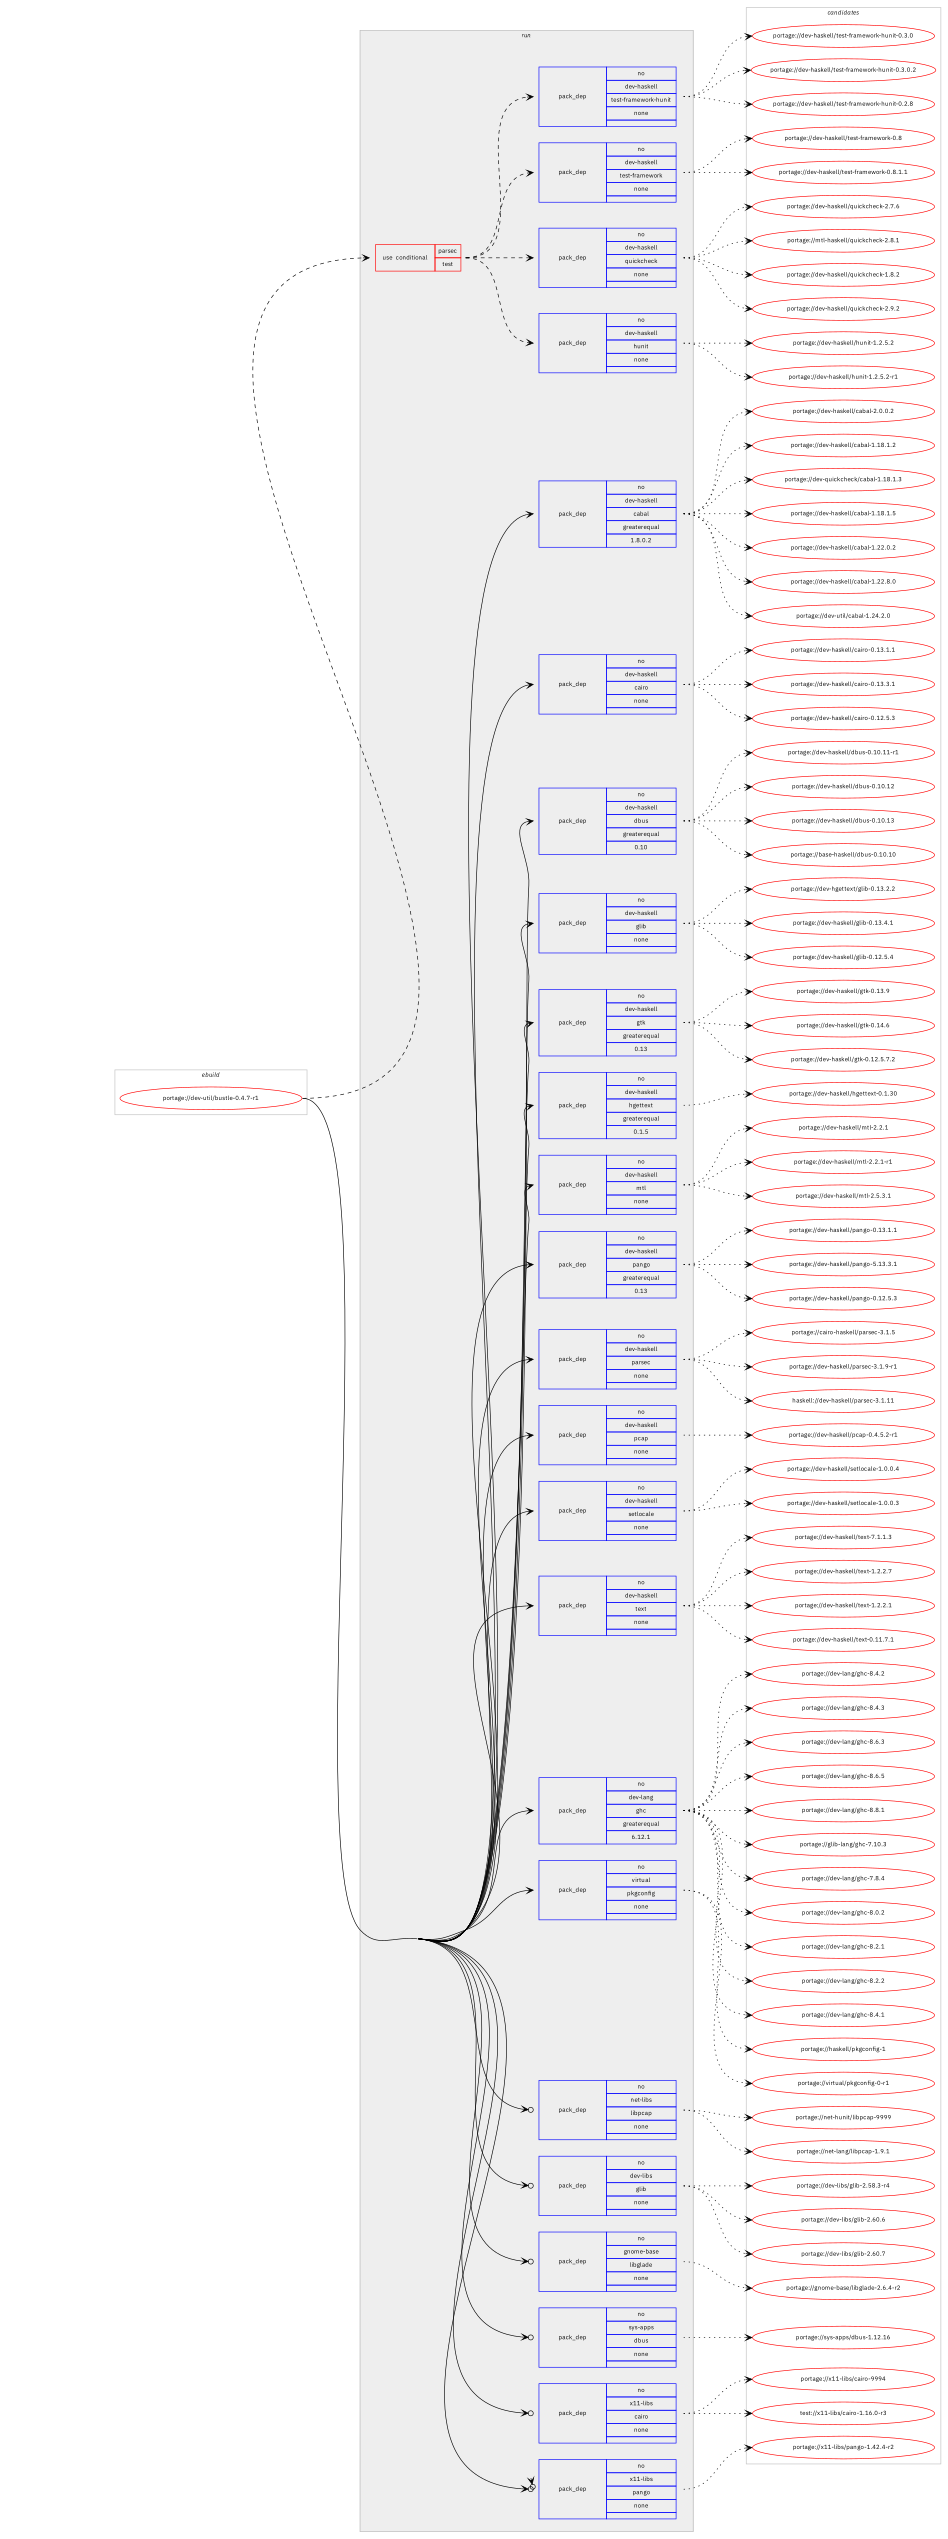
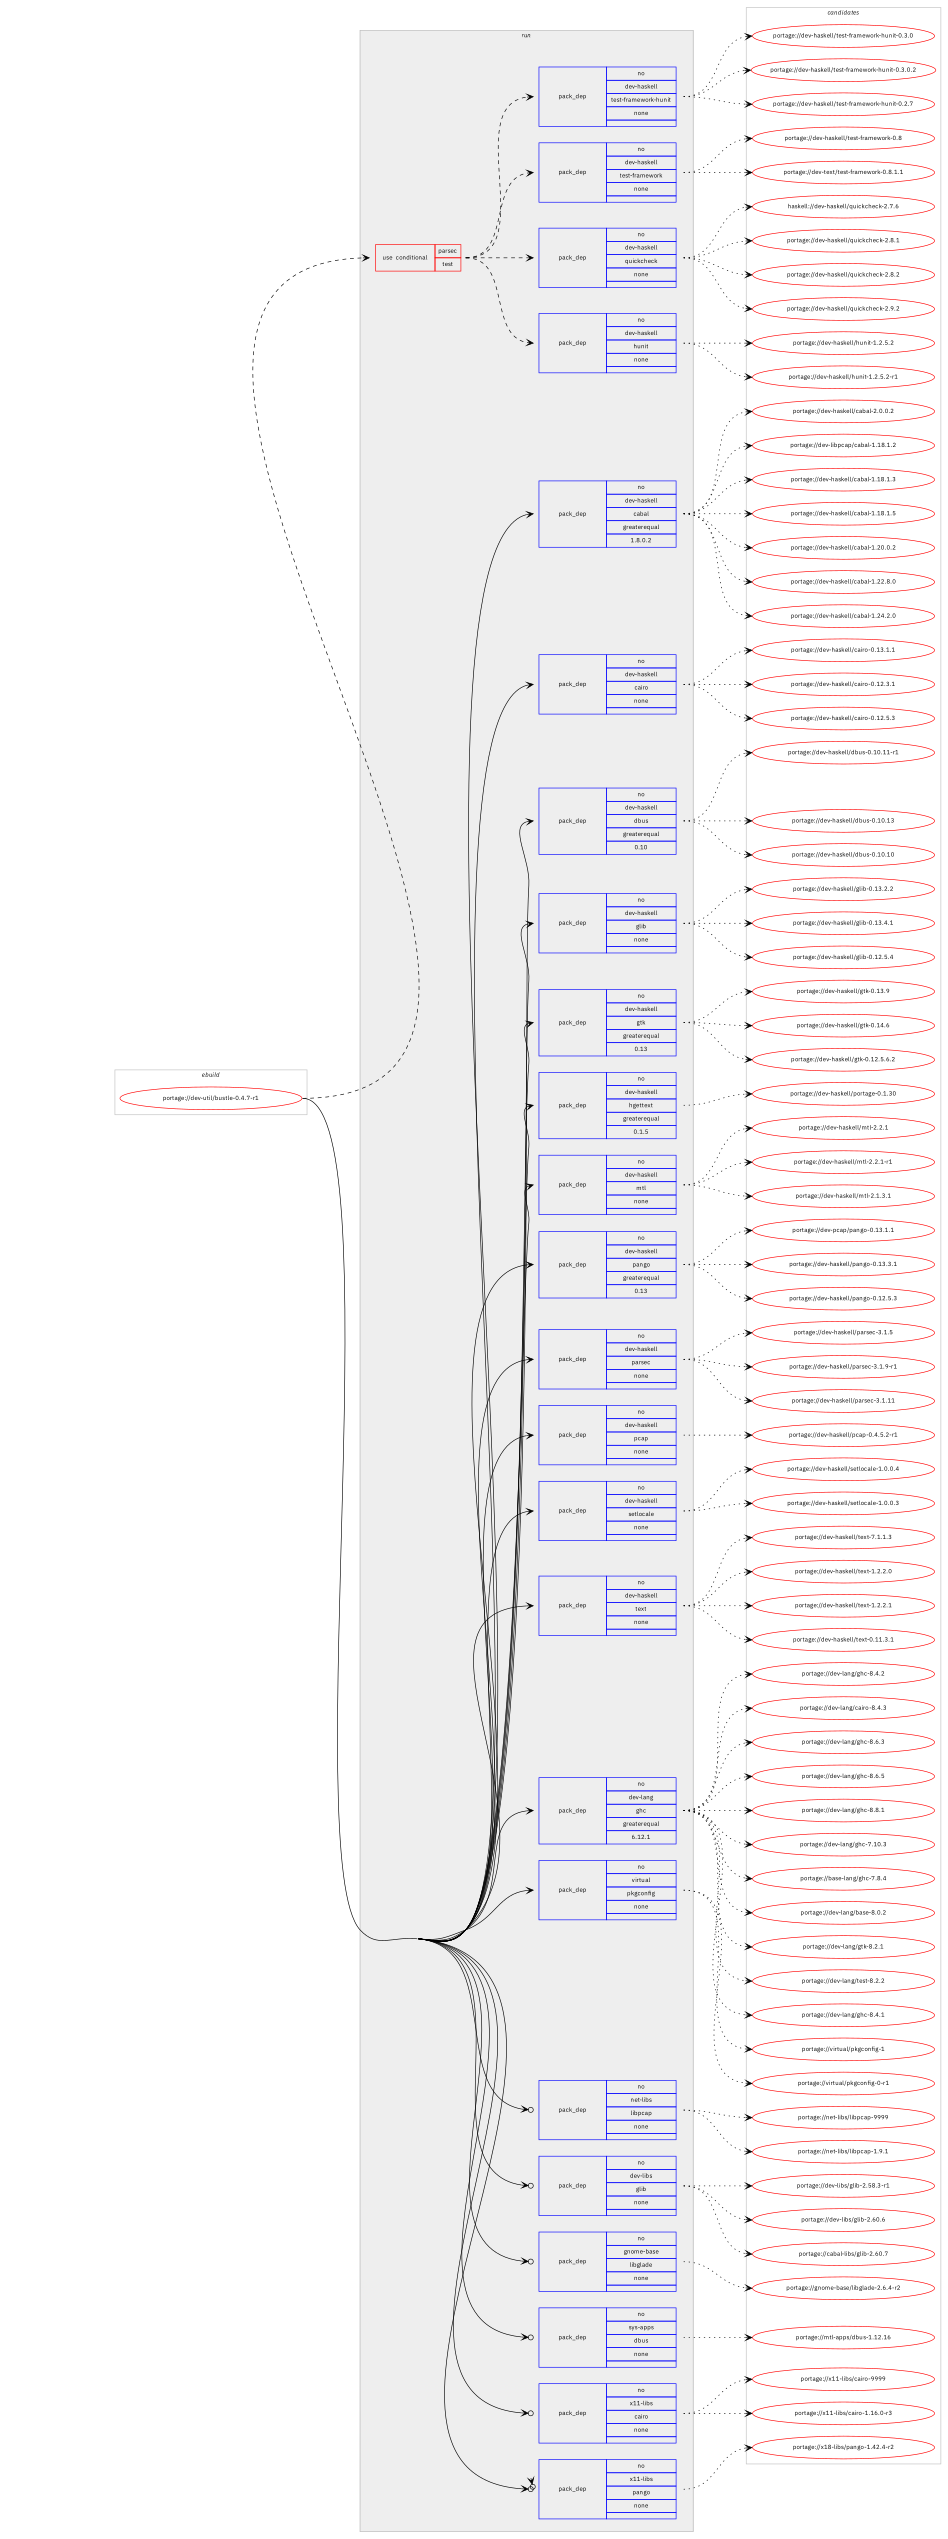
(844, 104) -> (844, 104)
(844, 173) -> (844, 173)
(844, 207) -> (844, 207)
(844, 241) -> (844, 241)
(844, 275) -> (844, 275)
(844, 446) -> (844, 446)
(844, 480) -> (844, 480)
(844, 548) -> (844, 548)
(844, 616) -> (844, 616)
(844, 684) -> (844, 684)
(844, 787) -> none
(844, 855) -> (844, 855)
(844, 889) -> (844, 889)
(844, 1060) -> (844, 1060)
(844, 1094) -> (844, 1094)
(844, 1196) -> (844, 1196)
(844, 1230) -> (844, 1230)
(844, 1265) -> (844, 1265)
(844, 1333) -> (844, 1333)
(844, 1401) -> (844, 1401)
(844, 1572) -> (844, 1572)
(844, 1640) -> (844, 1640)
(844, 1708) -> (844, 1708)
(844, 1845) -> (844, 1845)
(844, 1879) -> (844, 1879)
(844, 1913) -> (844, 1913)
(844, 1947) -> (844, 1947)
(844, 1981) -> (844, 1981)
(844, 2049) -> (844, 2049)
(844, 2118) -> (844, 2118)
(844, 2152) -> (844, 2152)
(844, 2186) -> (844, 2186)
(844, 2254) -> (844, 2254)
(844, 2338) -> (844, 2338)
(844, 2379) -> (844, 2379)
(844, 2413) -> (844, 2413)
(844, 2448) -> (844, 2448)
